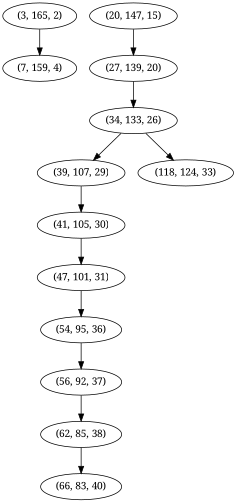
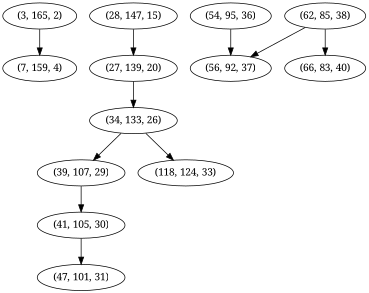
(133, 16) -> (133, 16)
(81, 300) -> none
(81, 405) -> (281, 40)
